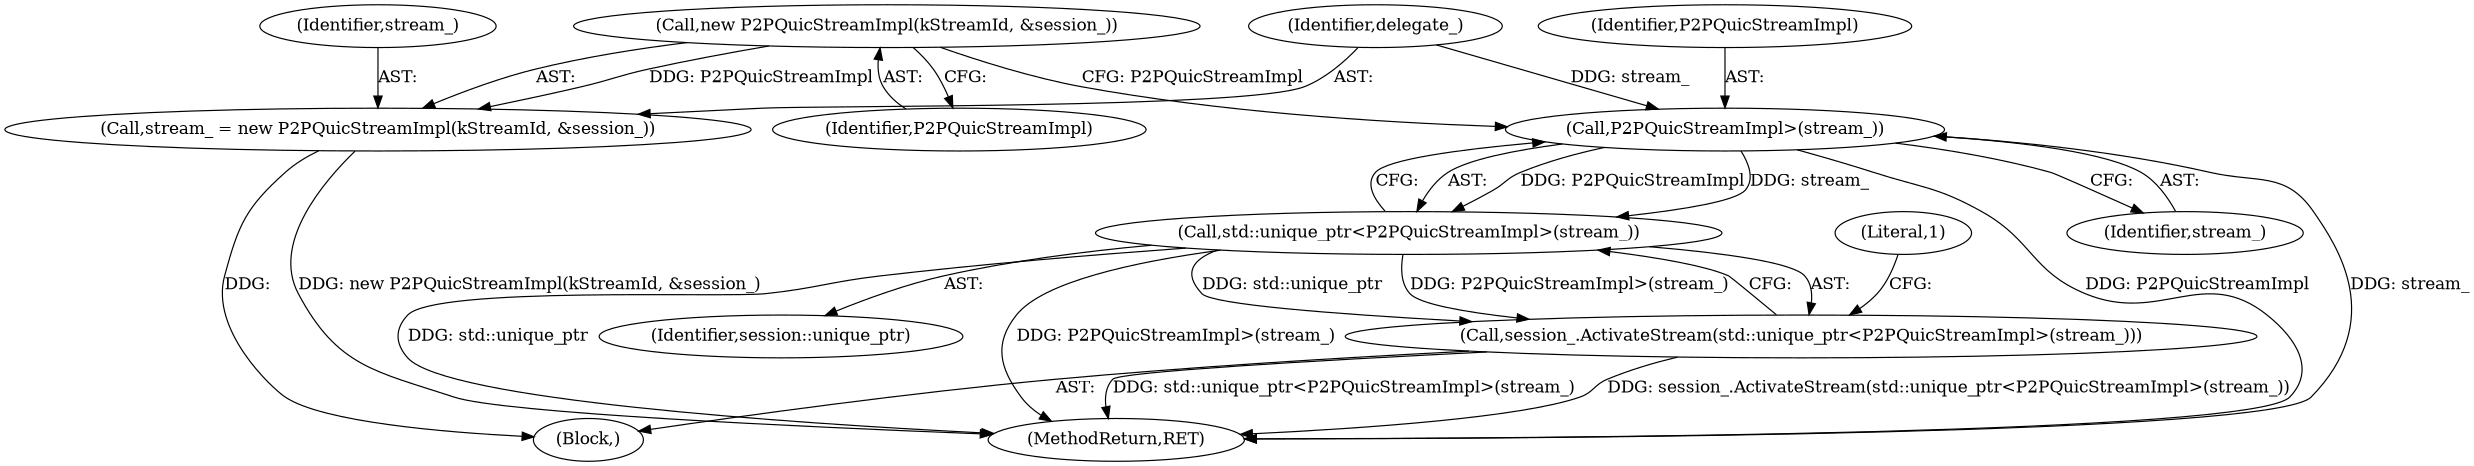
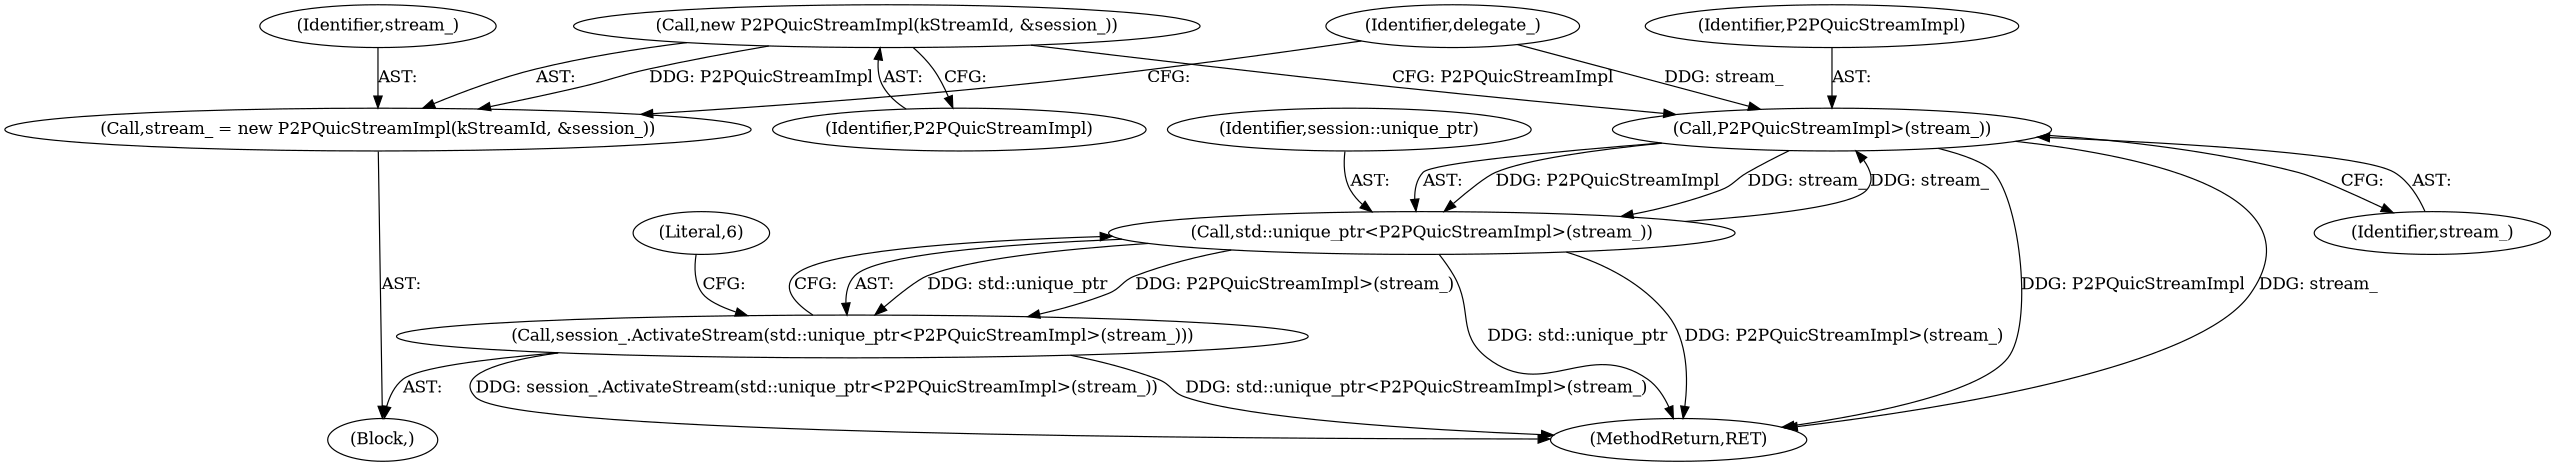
(1356, 78) -> (1172, 78)
(1400, 181) -> (1929, 181)
(1903, 233) -> (701, 233)
(936, 278) -> (1346, 180)
(250, 285) -> (404, 285)
(538, 409) -> none
